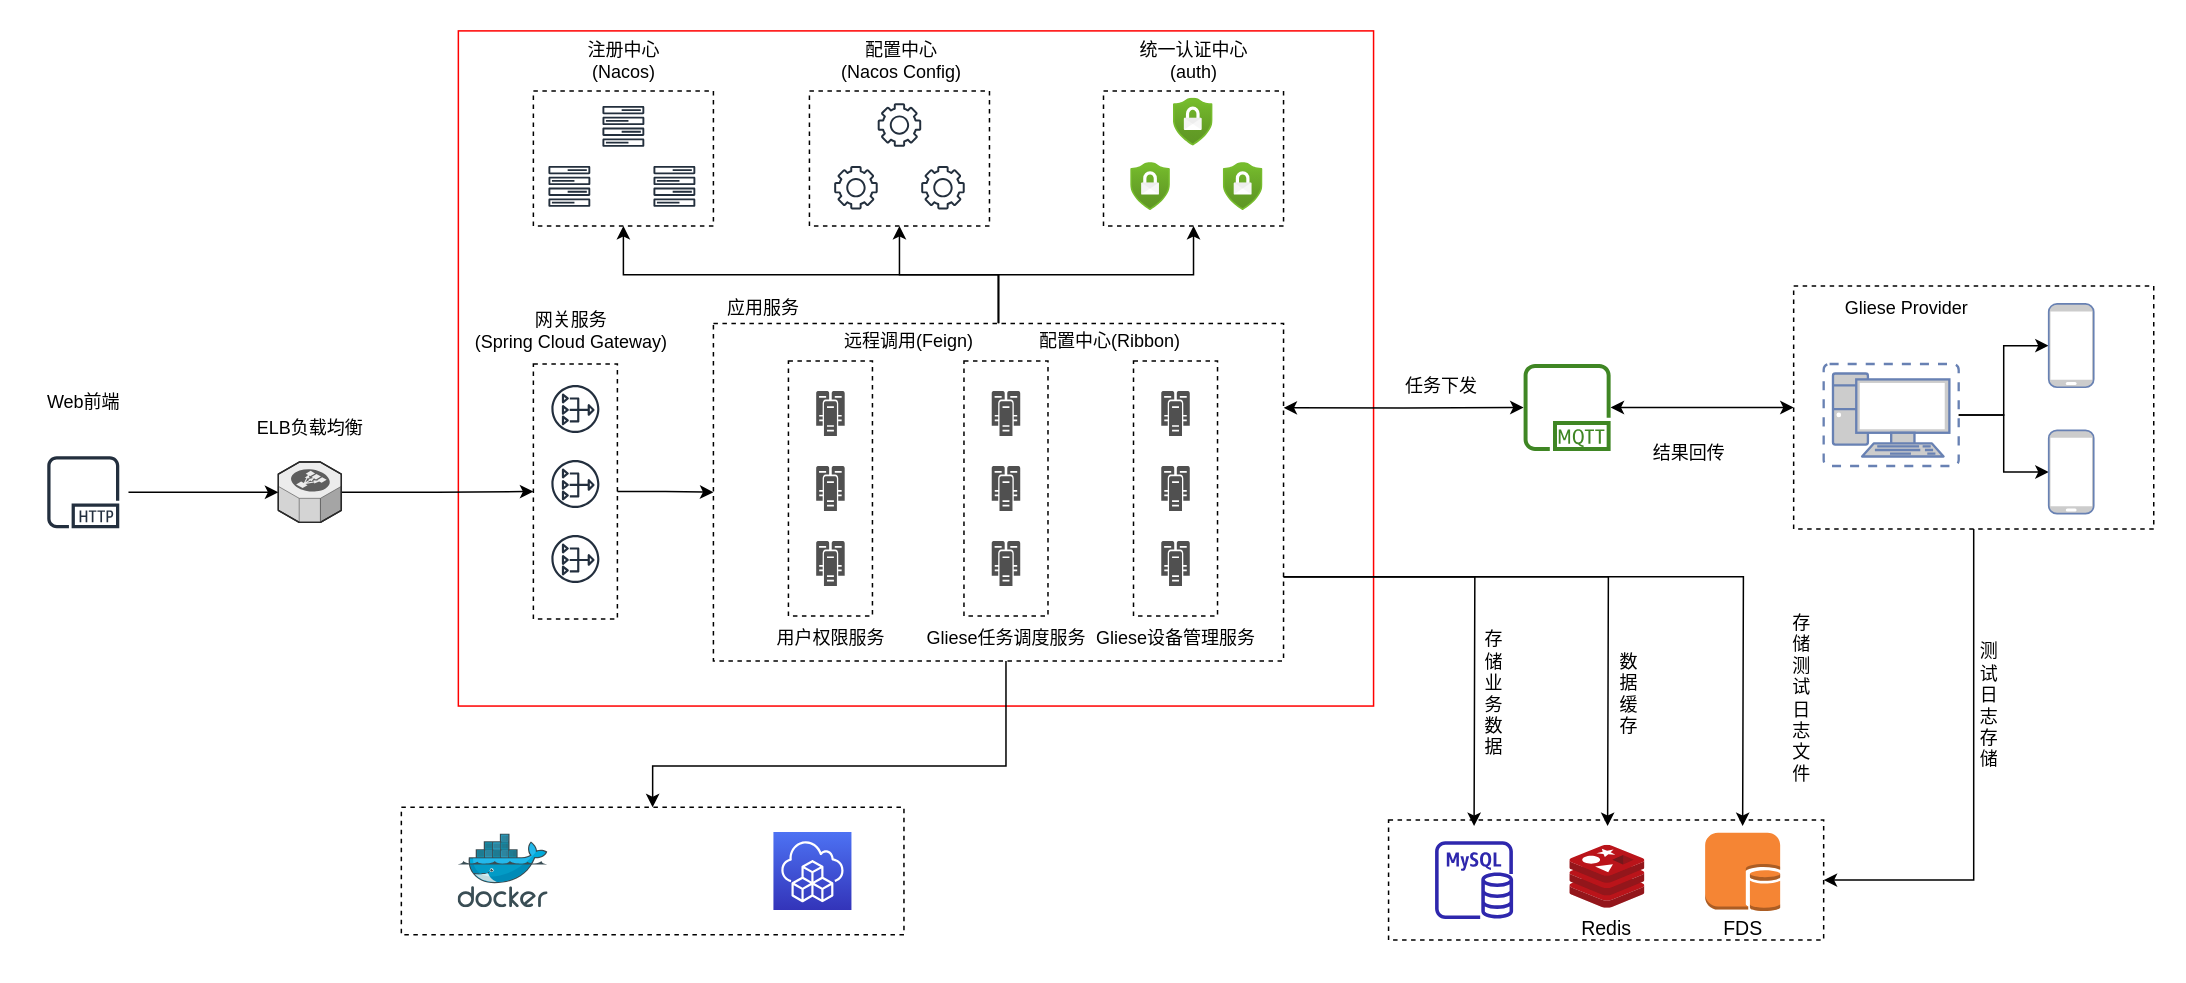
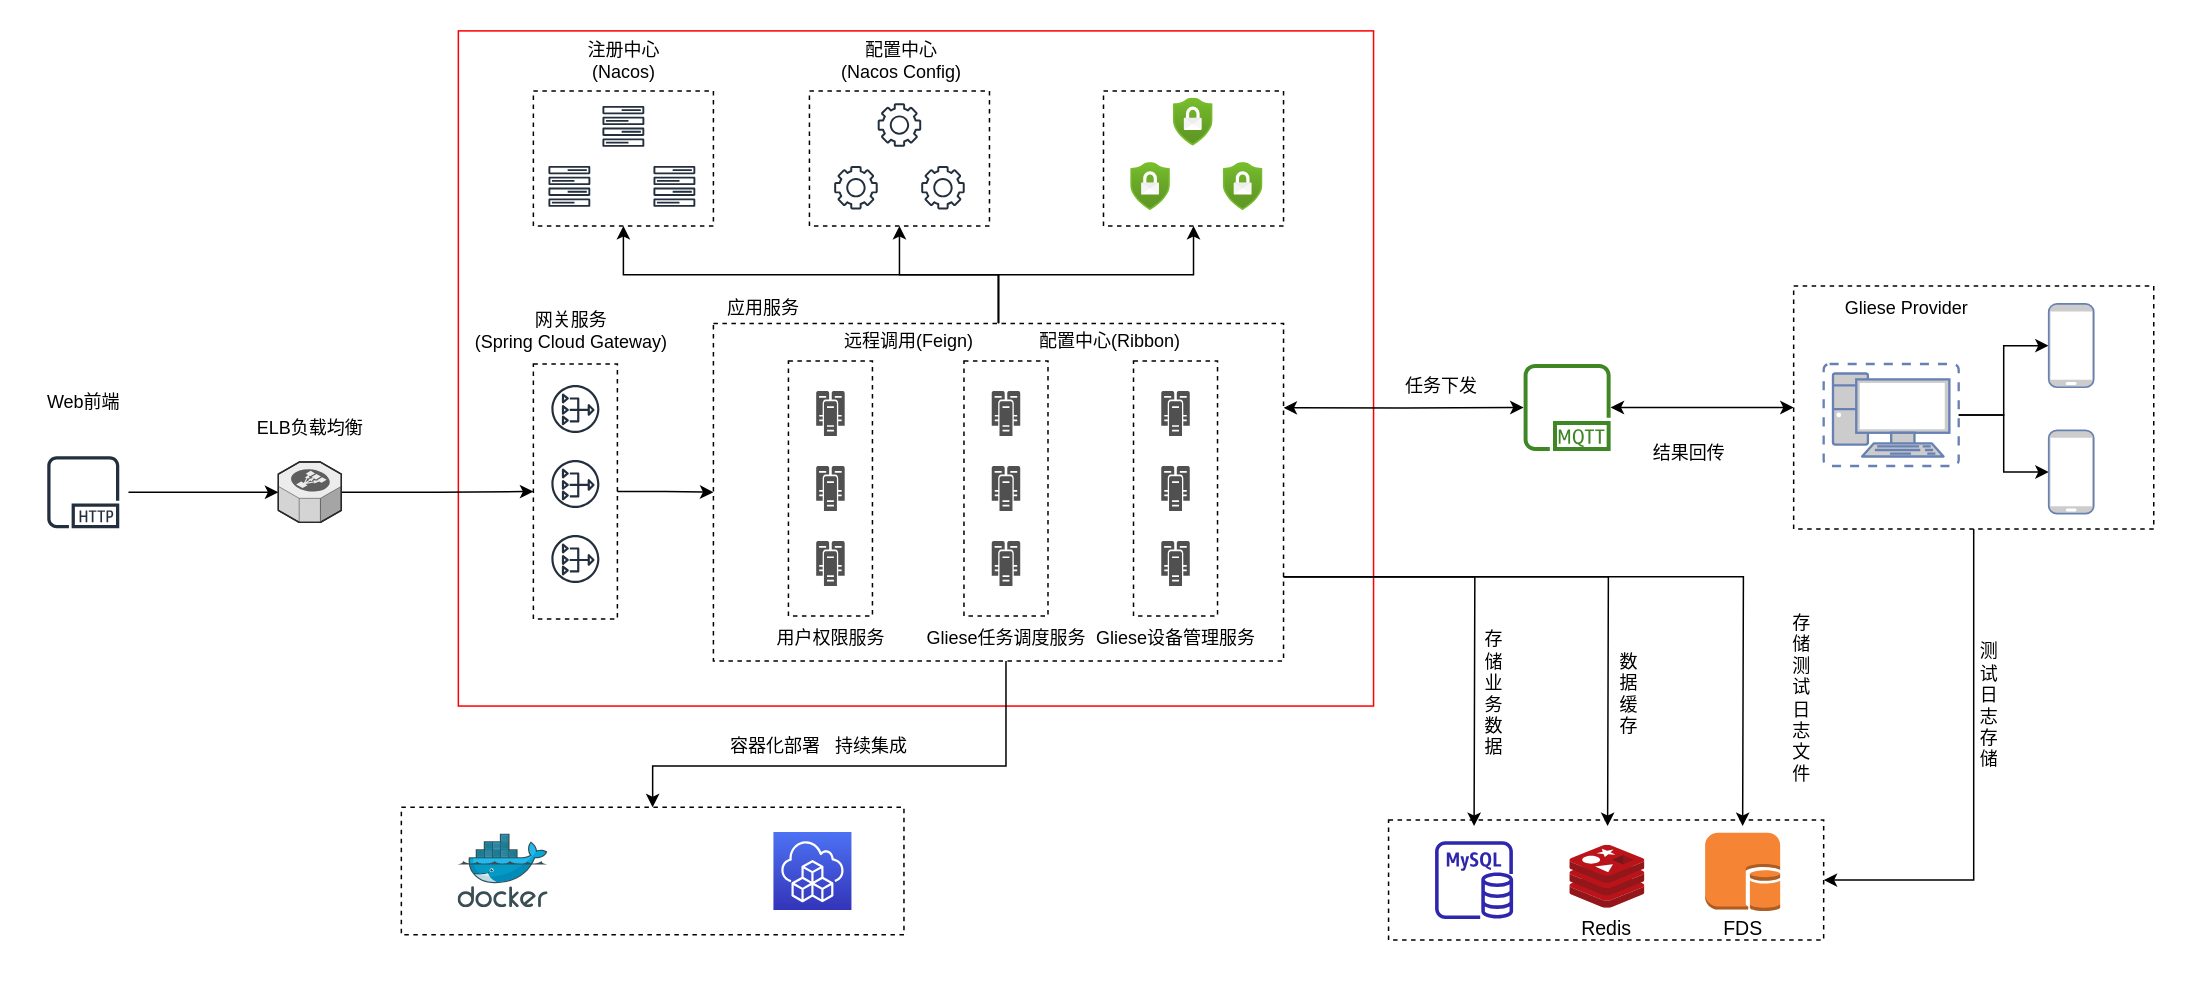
(1193, 61) -> none
none -> (818, 746)
